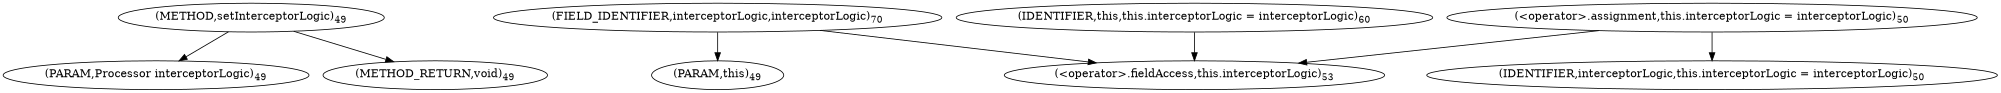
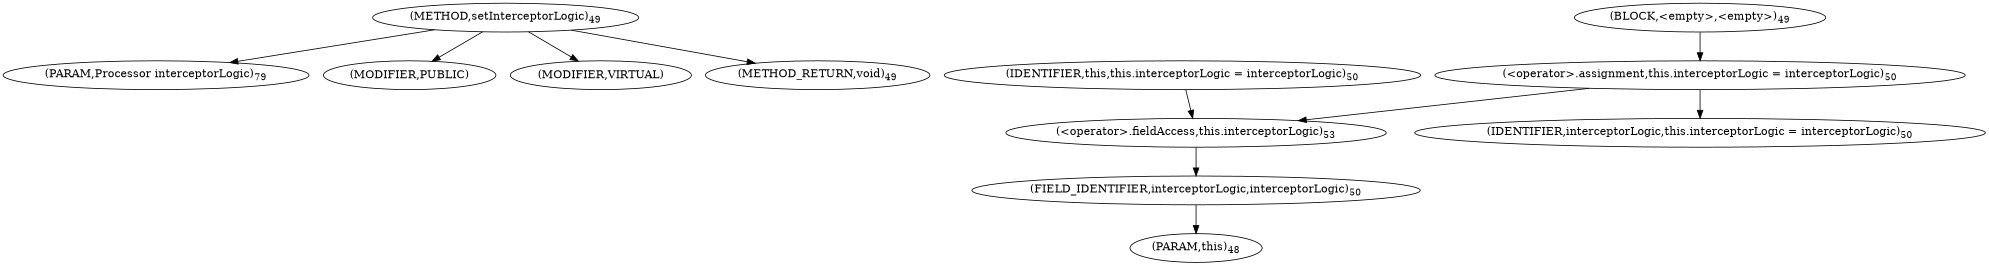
(877, 16) -> (1356, 189)
(1365, 16) -> (1353, 74)
none -> (1700, 18)
(954, 46) -> (1196, 158)
(261, 74) -> (261, 74)
(756, 74) -> (1234, 247)
none -> (410, 75)
none -> (601, 75)
